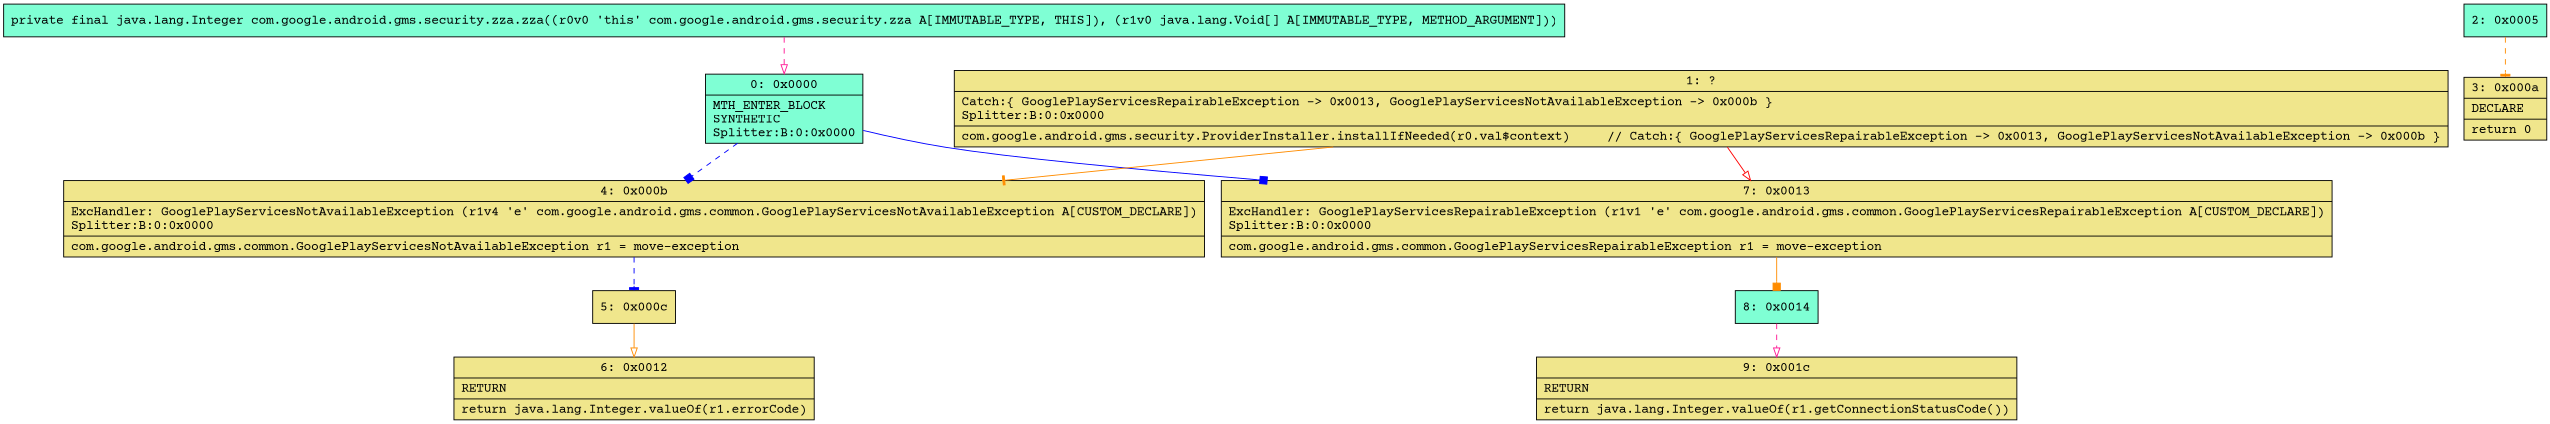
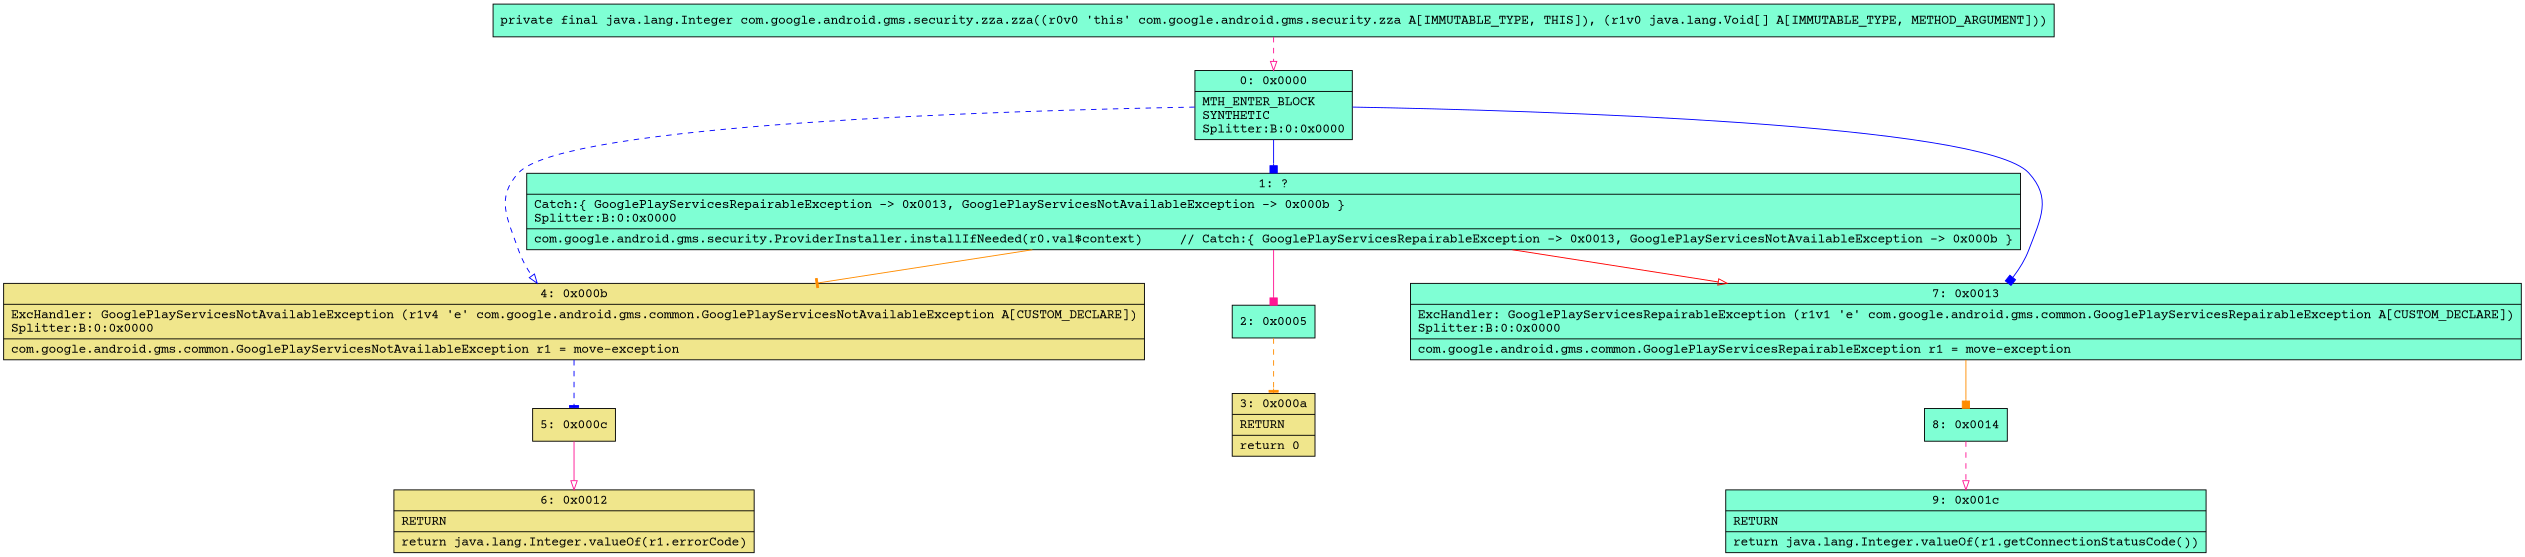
(2498, 108) -> (1262, 424)
(1701, 109) -> (1274, 212)
none -> (1274, 152)
(716, 159) -> (798, 123)
(1777, 219) -> (1966, 322)
none -> (1274, 273)
(634, 336) -> (574, 461)
(1777, 388) -> (1966, 521)
